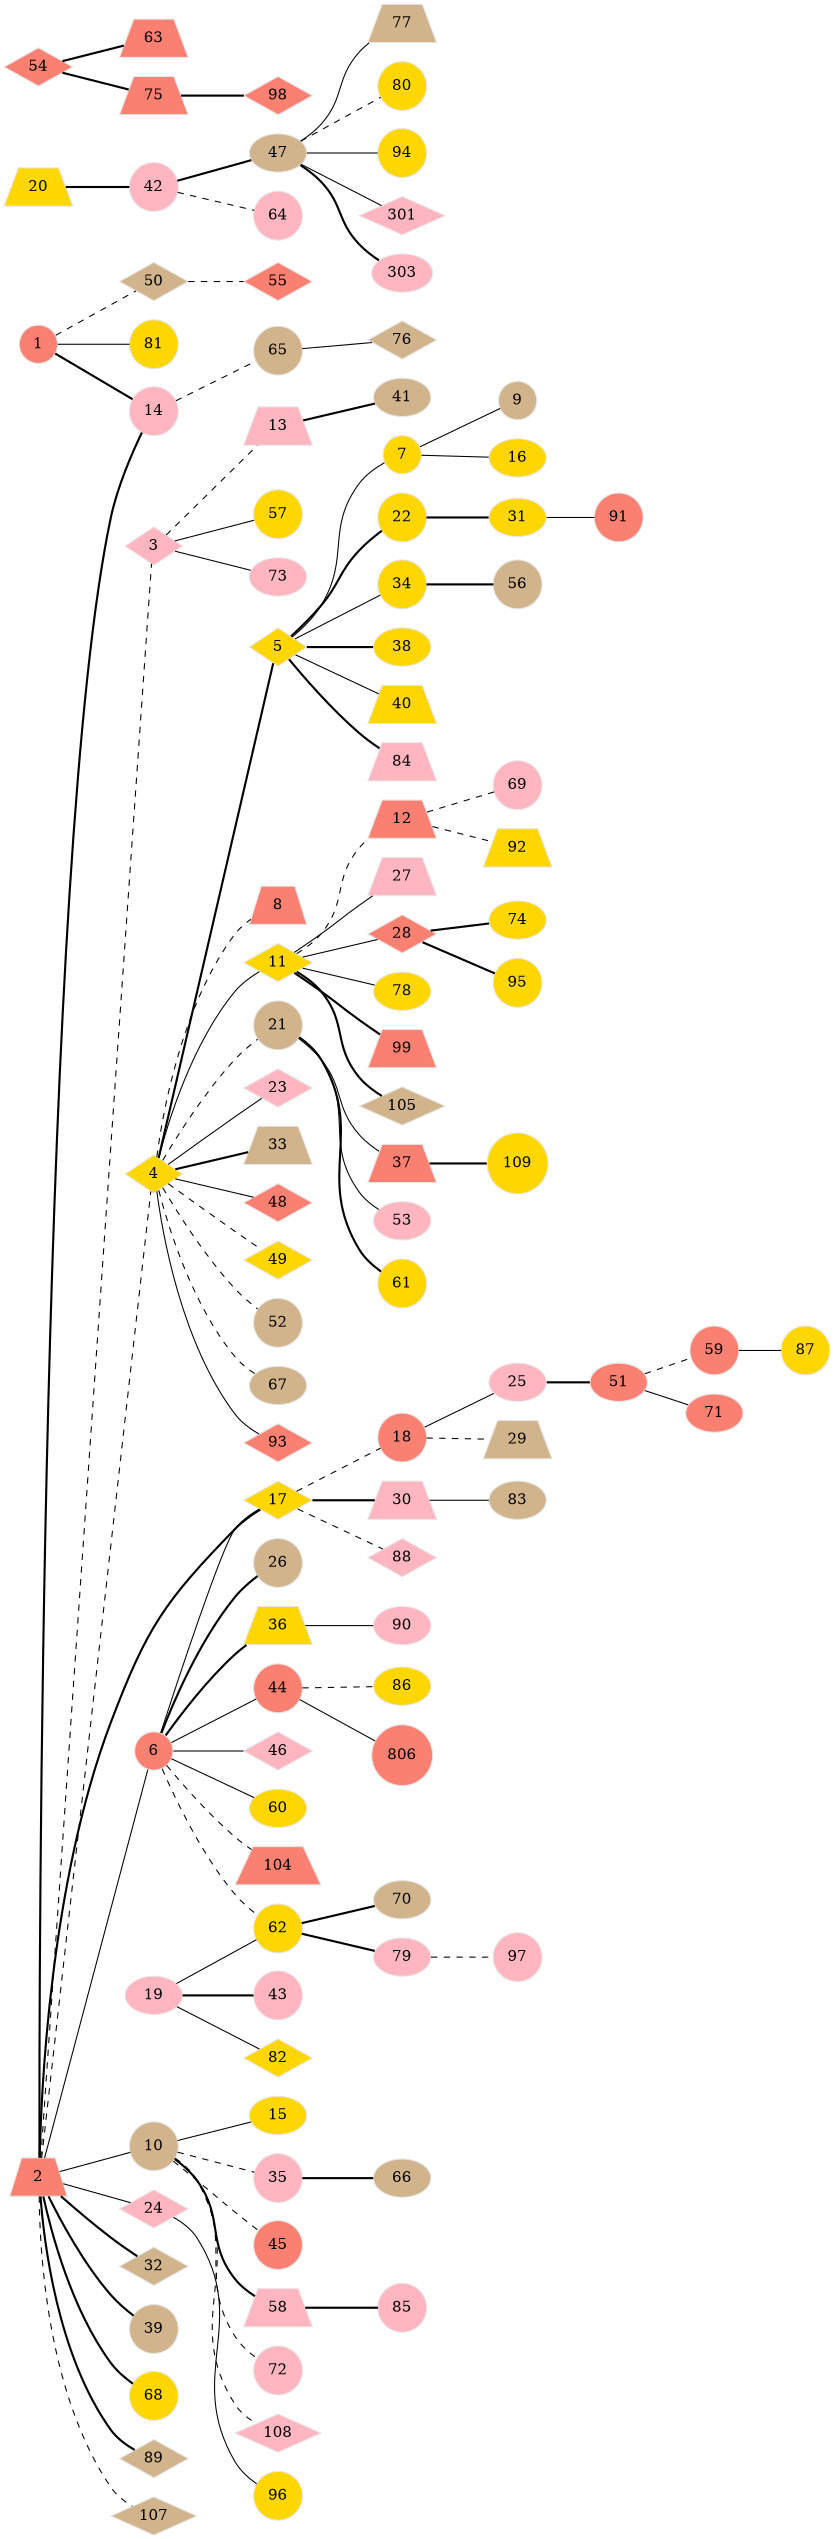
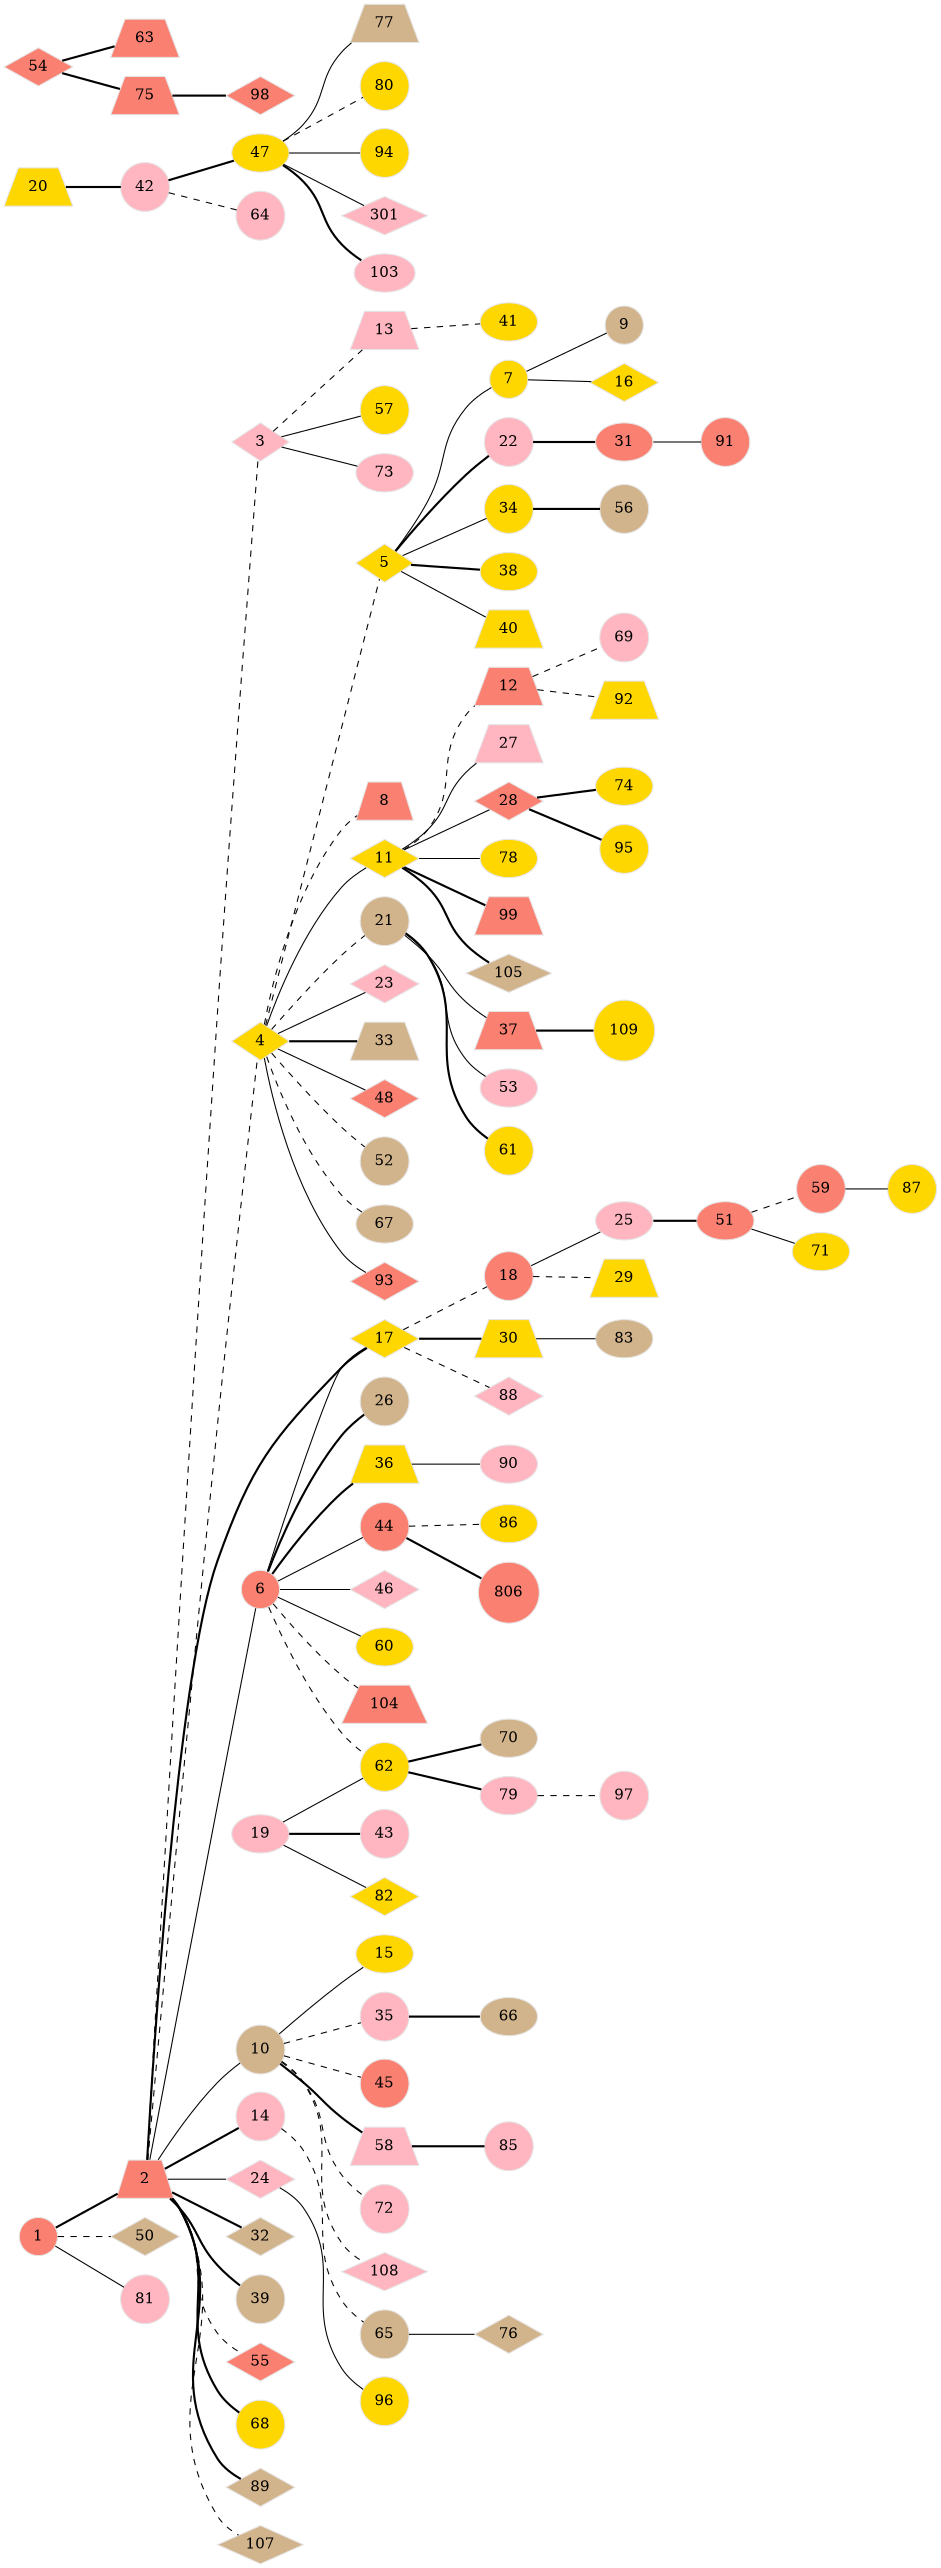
(278, 153) -> (260, 153)
(402, 273) -> (385, 273)
(216, 282) -> (209, 2319)
(154, 344) -> (145, 2299)
(94, 376) -> (87, 2211)
(402, 397) -> (509, 322)
(339, 412) -> (446, 326)
(518, 458) -> (624, 382)
(402, 517) -> (509, 442)
(518, 517) -> (624, 442)
(402, 762) -> none
(216, 911) -> (323, 802)
(278, 1260) -> none
(714, 1413) -> (821, 1252)
(518, 1440) -> (624, 1278)
(402, 1500) -> (509, 1339)
(337, 1720) -> (444, 1558)
